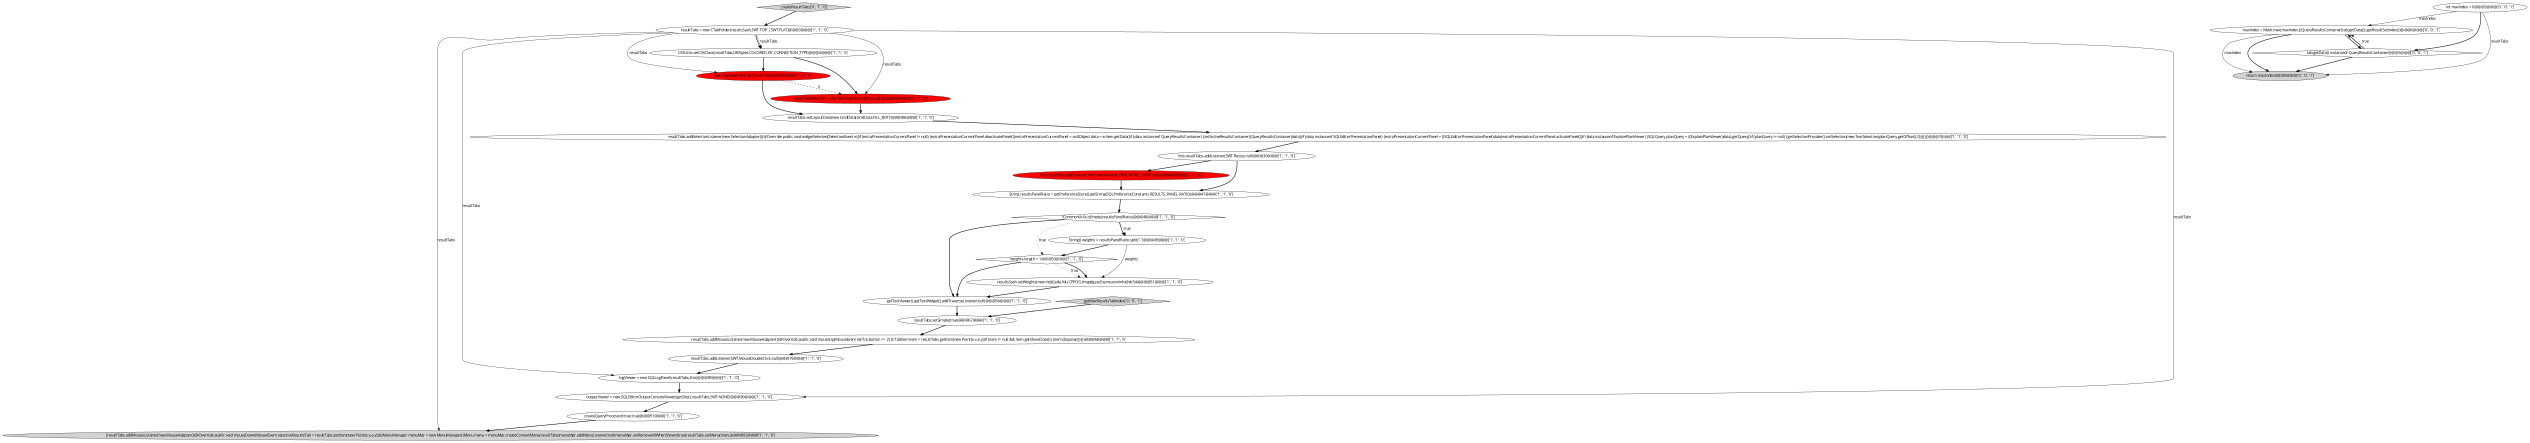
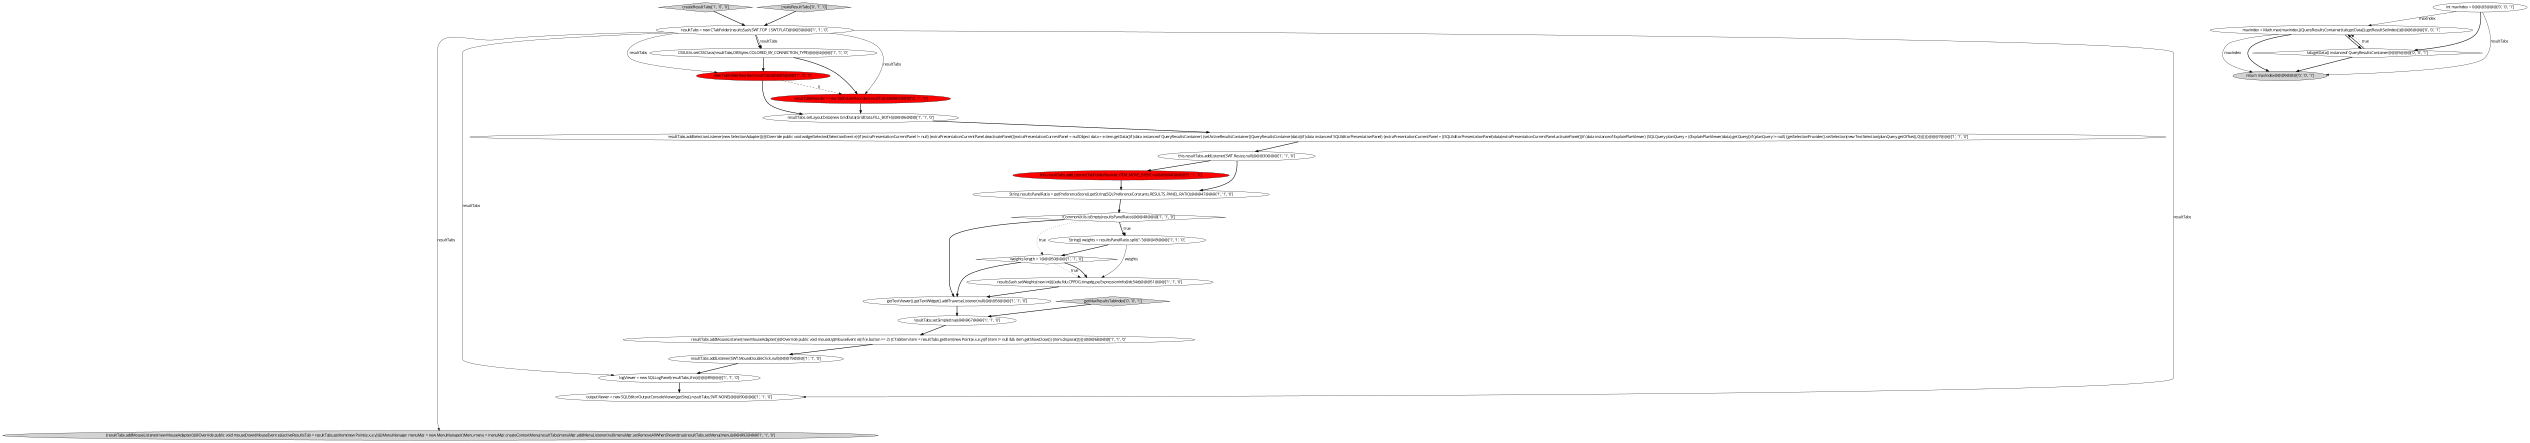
none -> (706, 7)
(633, 416) -> none
